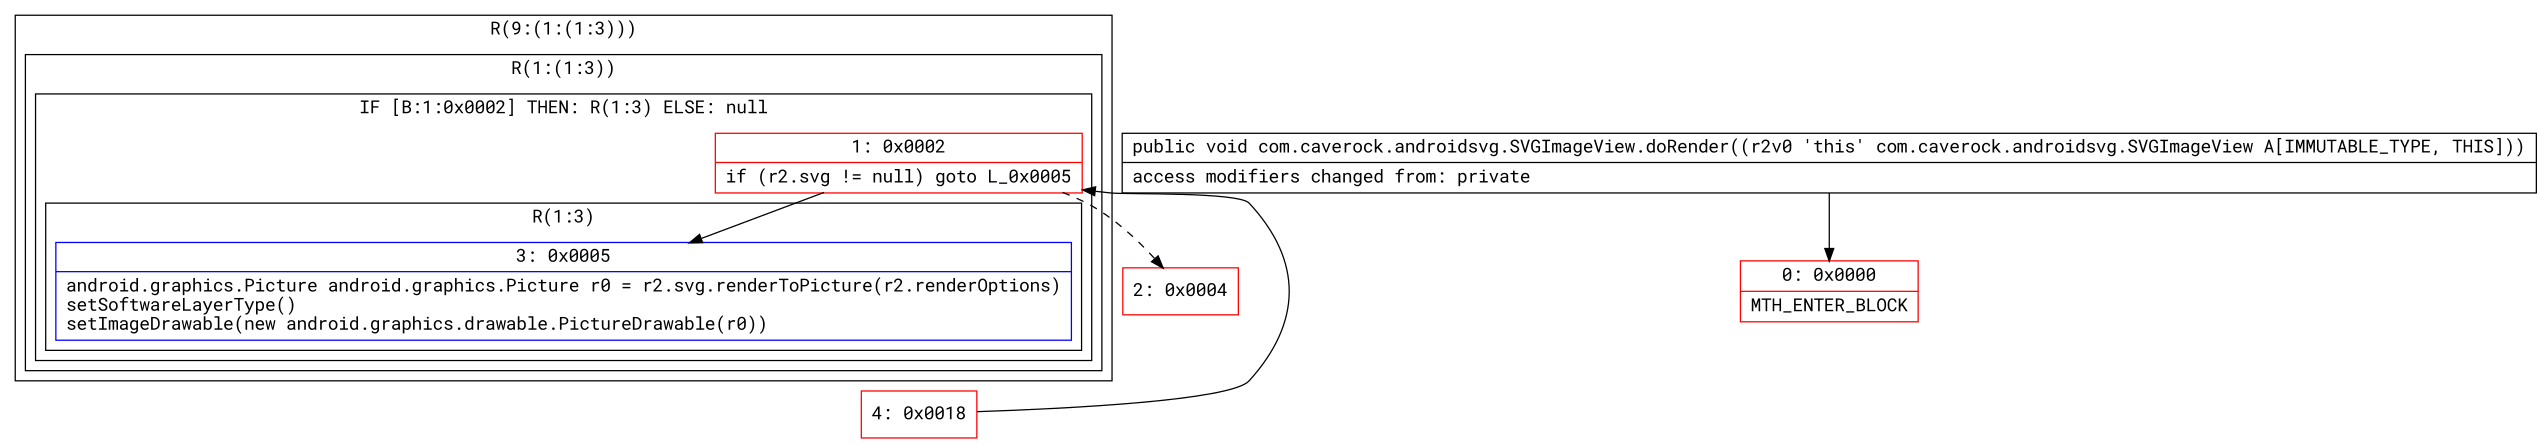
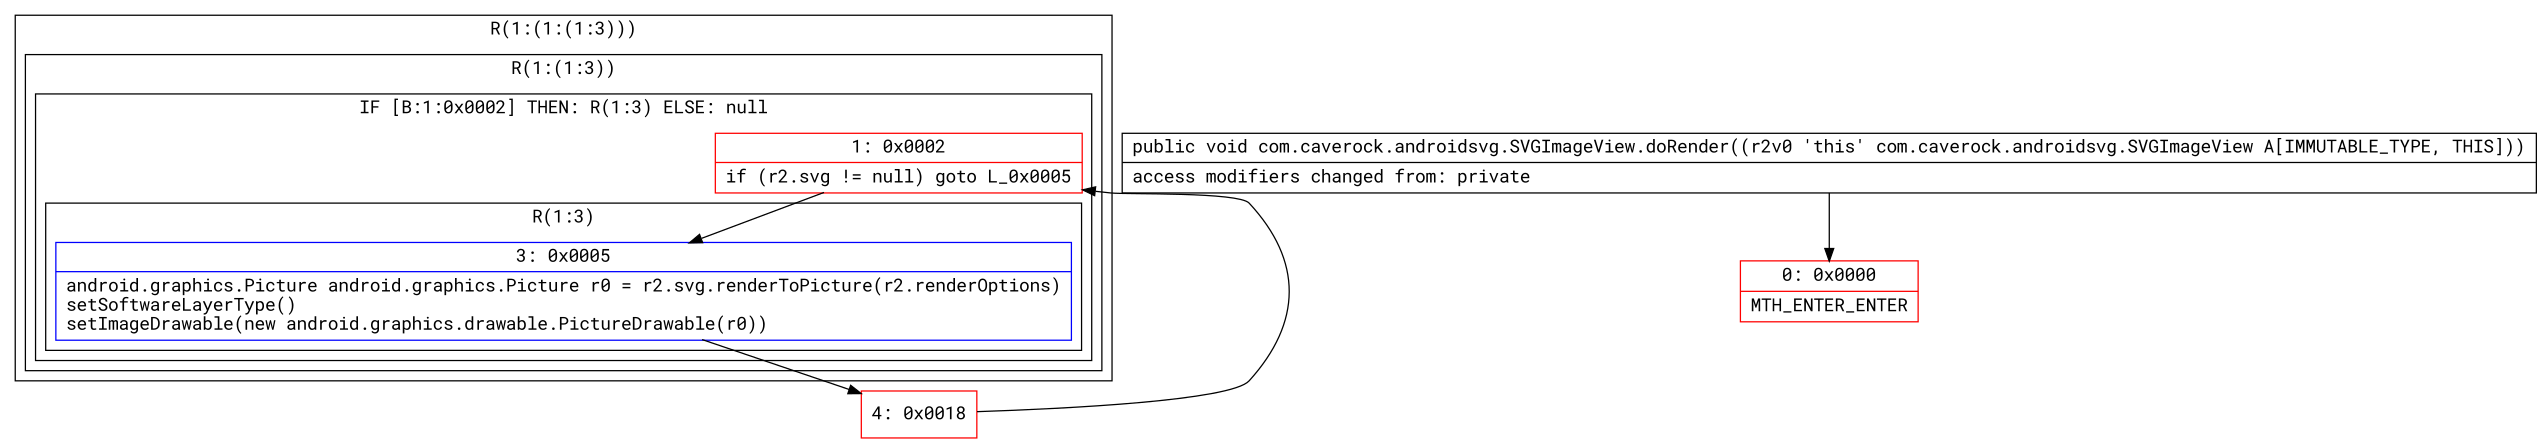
(564, 30) -> (564, 30)
(1181, 291) -> none
(1829, 306) -> (1829, 306)
none -> (776, 365)
